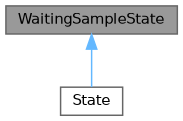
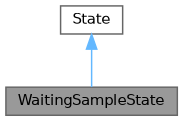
(92, 68) -> (92, 68)
